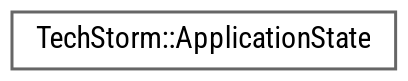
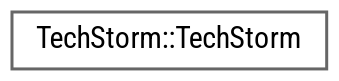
(204, 40) -> (169, 40)
